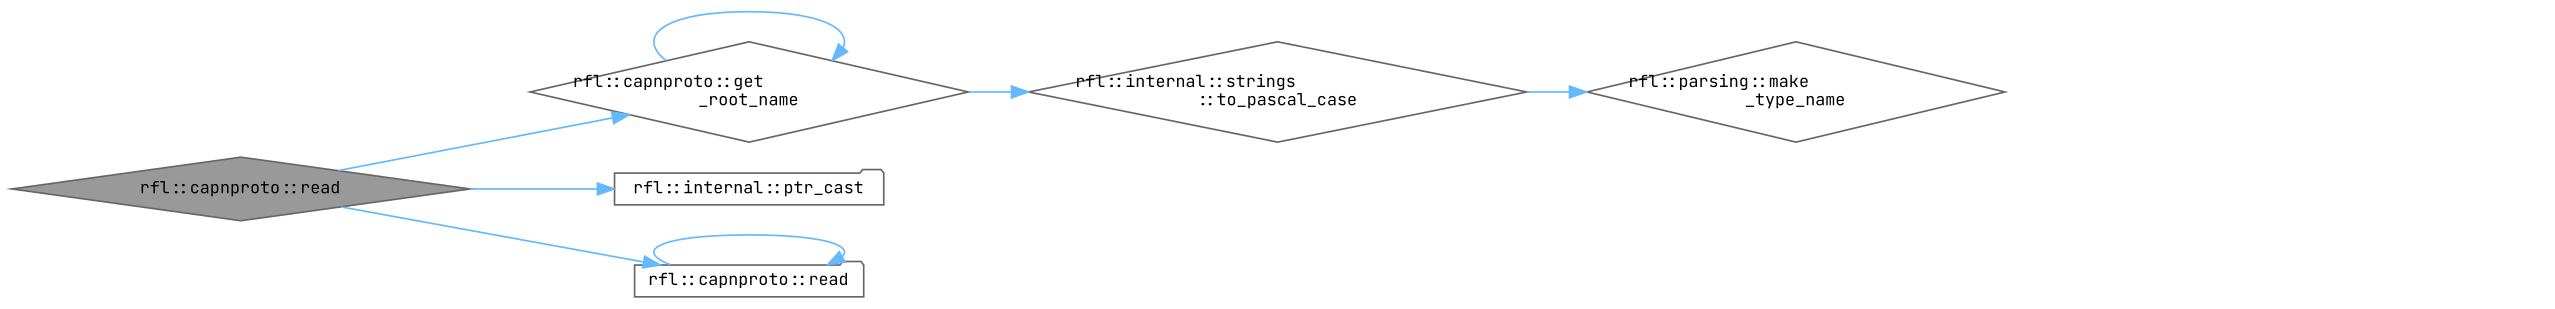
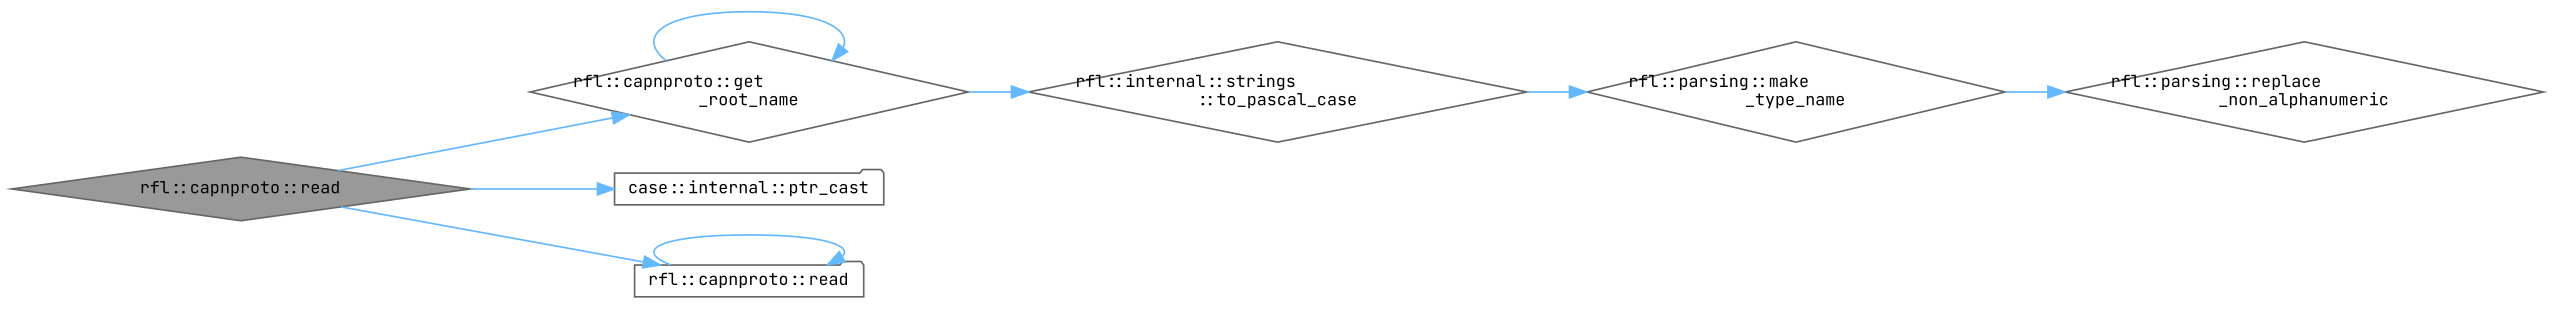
none -> (2304, 92)
(749, 189) -> (749, 189)
